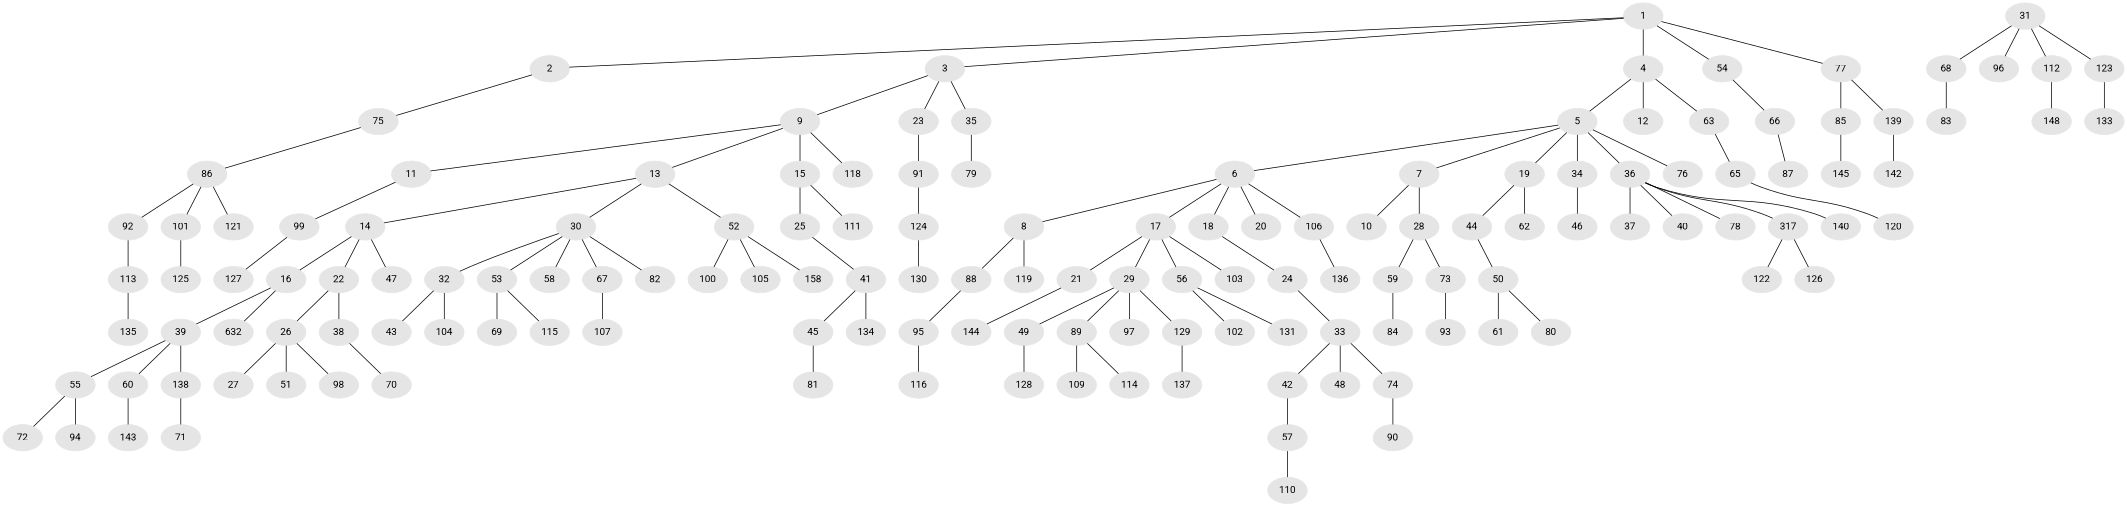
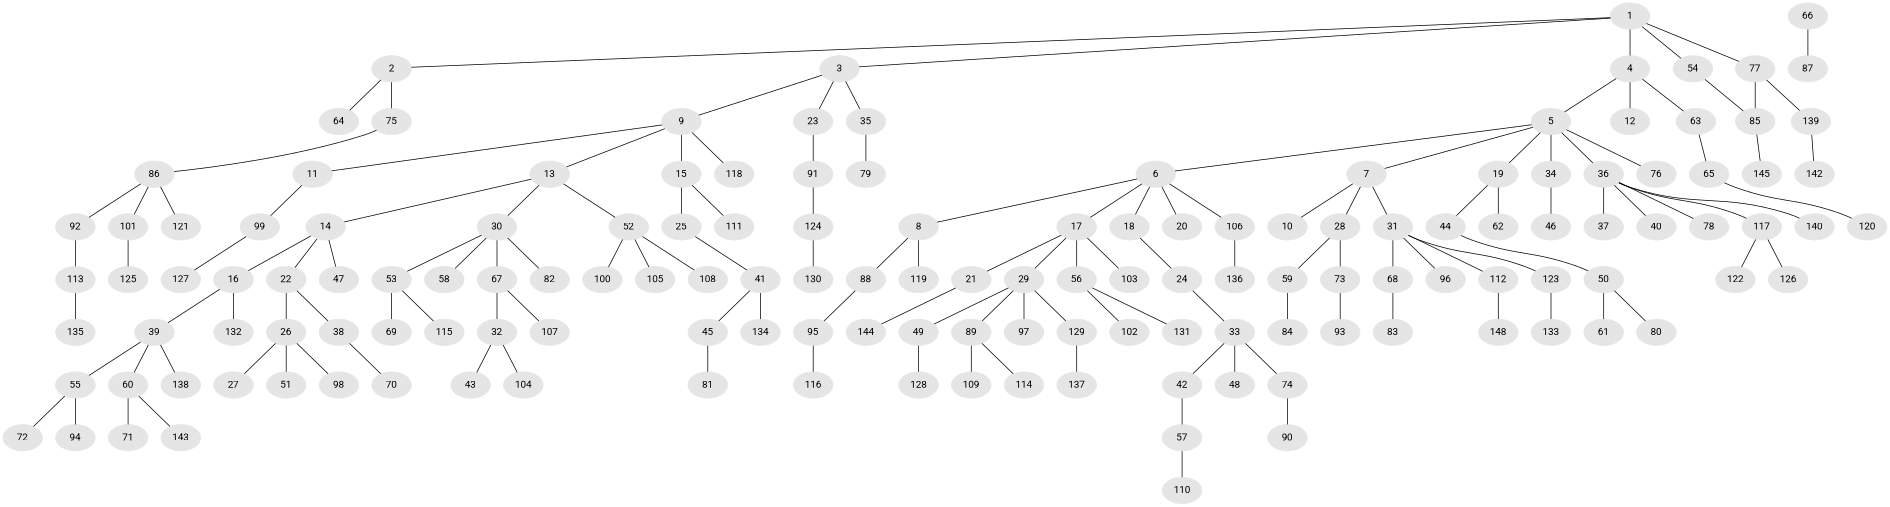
(1749, 95) -> (1724, 95)
none -> (339, 122)
none -> (1380, 201)
(1788, 227) -> (1762, 227)
(509, 251) -> (497, 306)
(813, 280) -> (708, 280)
(233, 332) -> (233, 332)
(181, 411) -> (128, 411)
